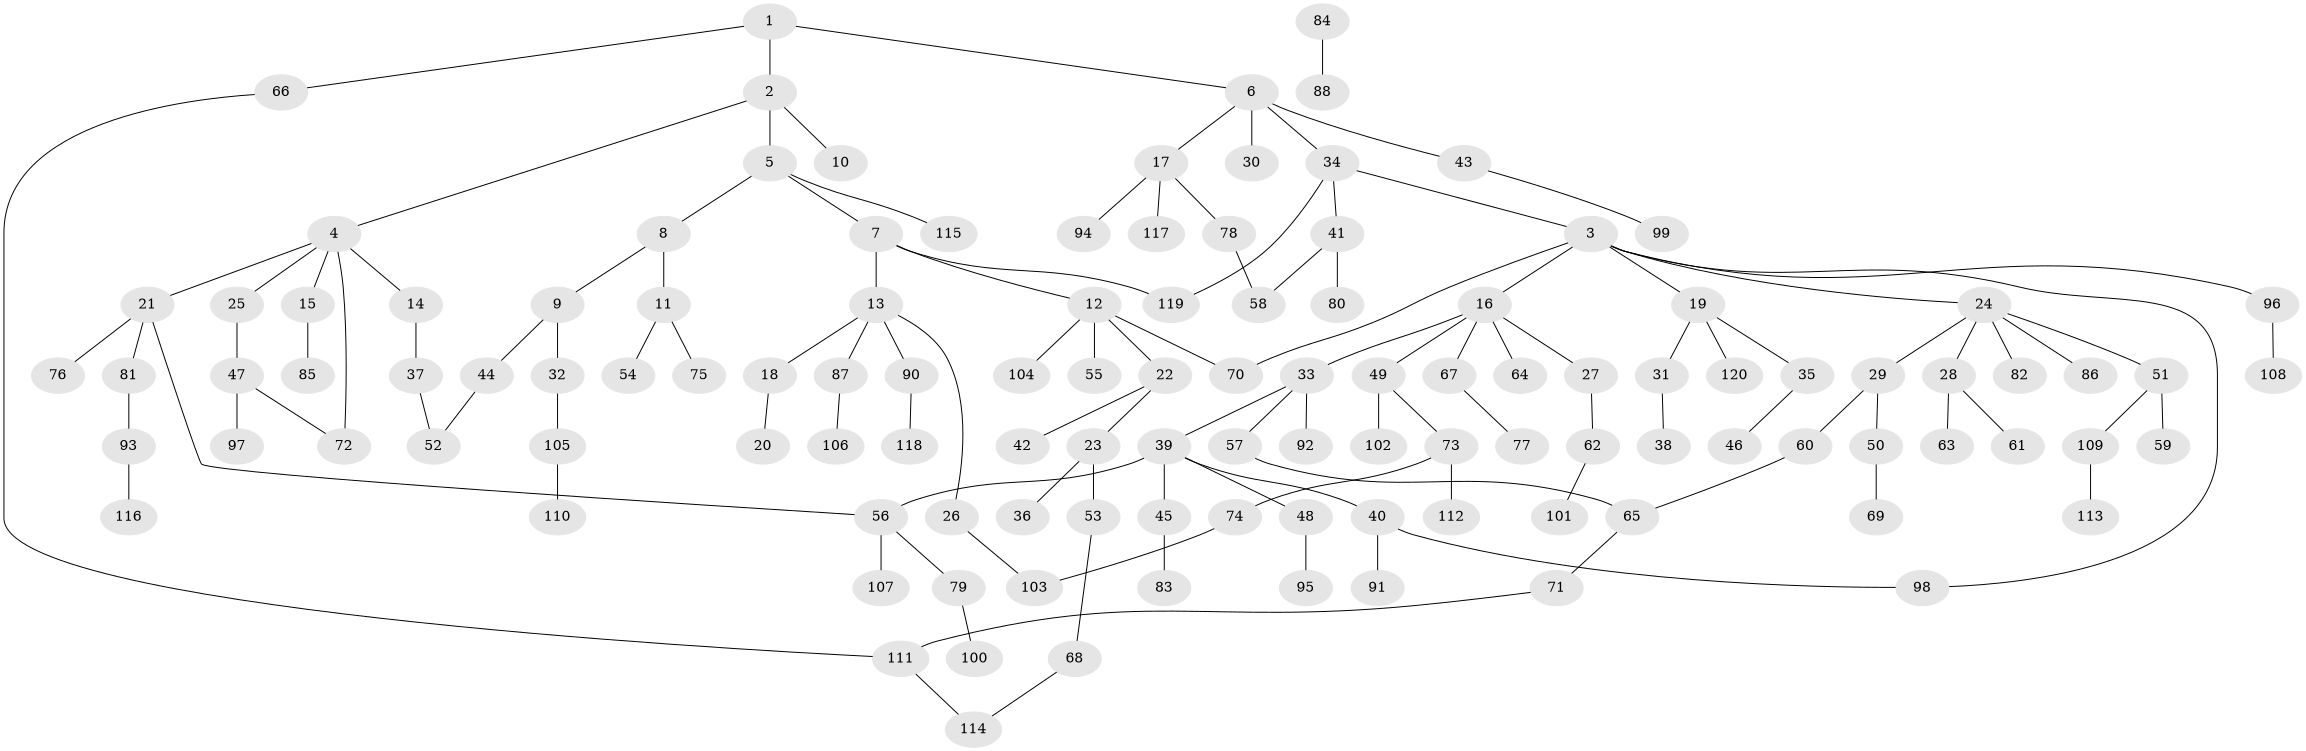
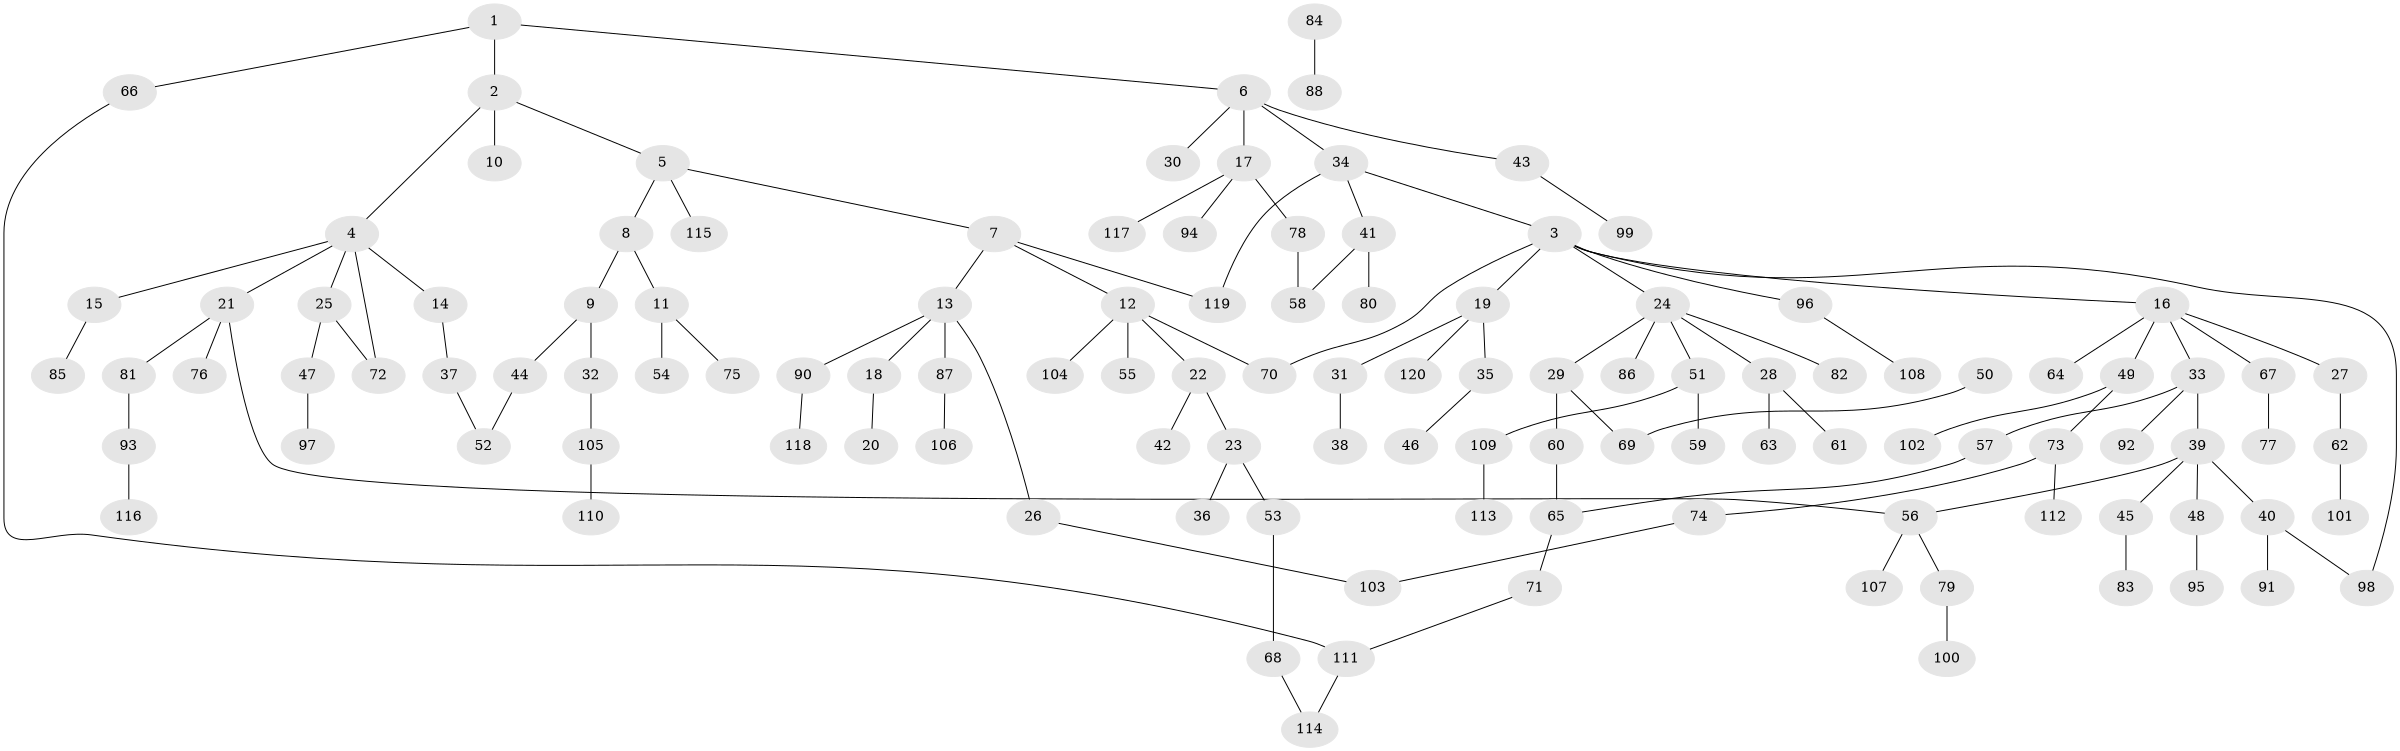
(291, 411) -> (352, 340)
(1877, 411) -> (1587, 406)
